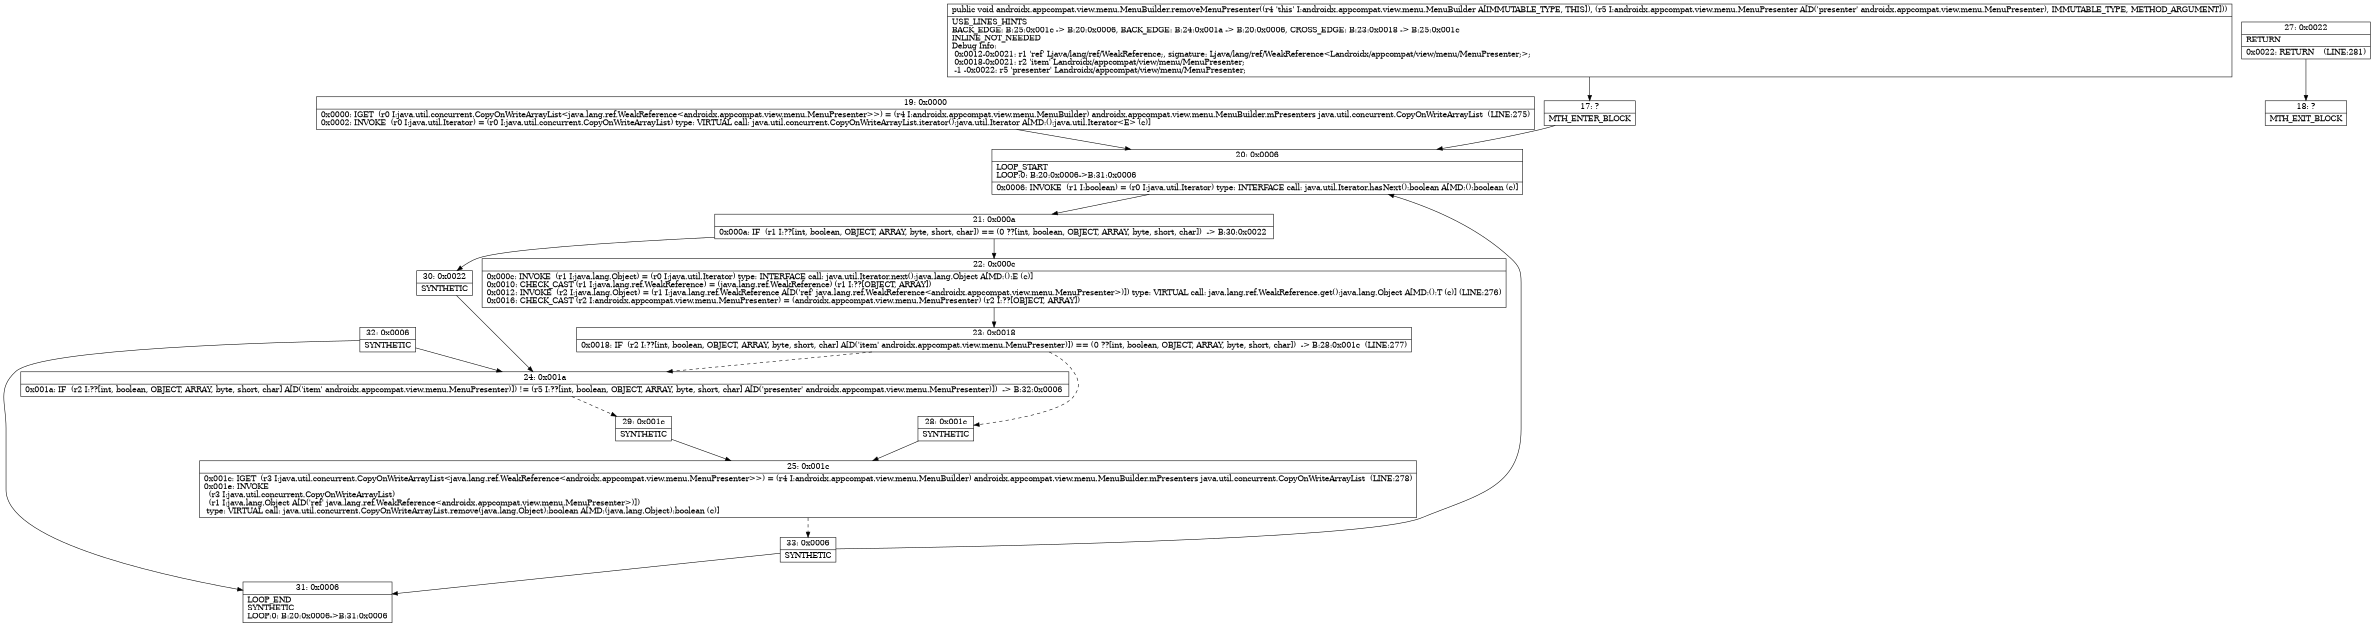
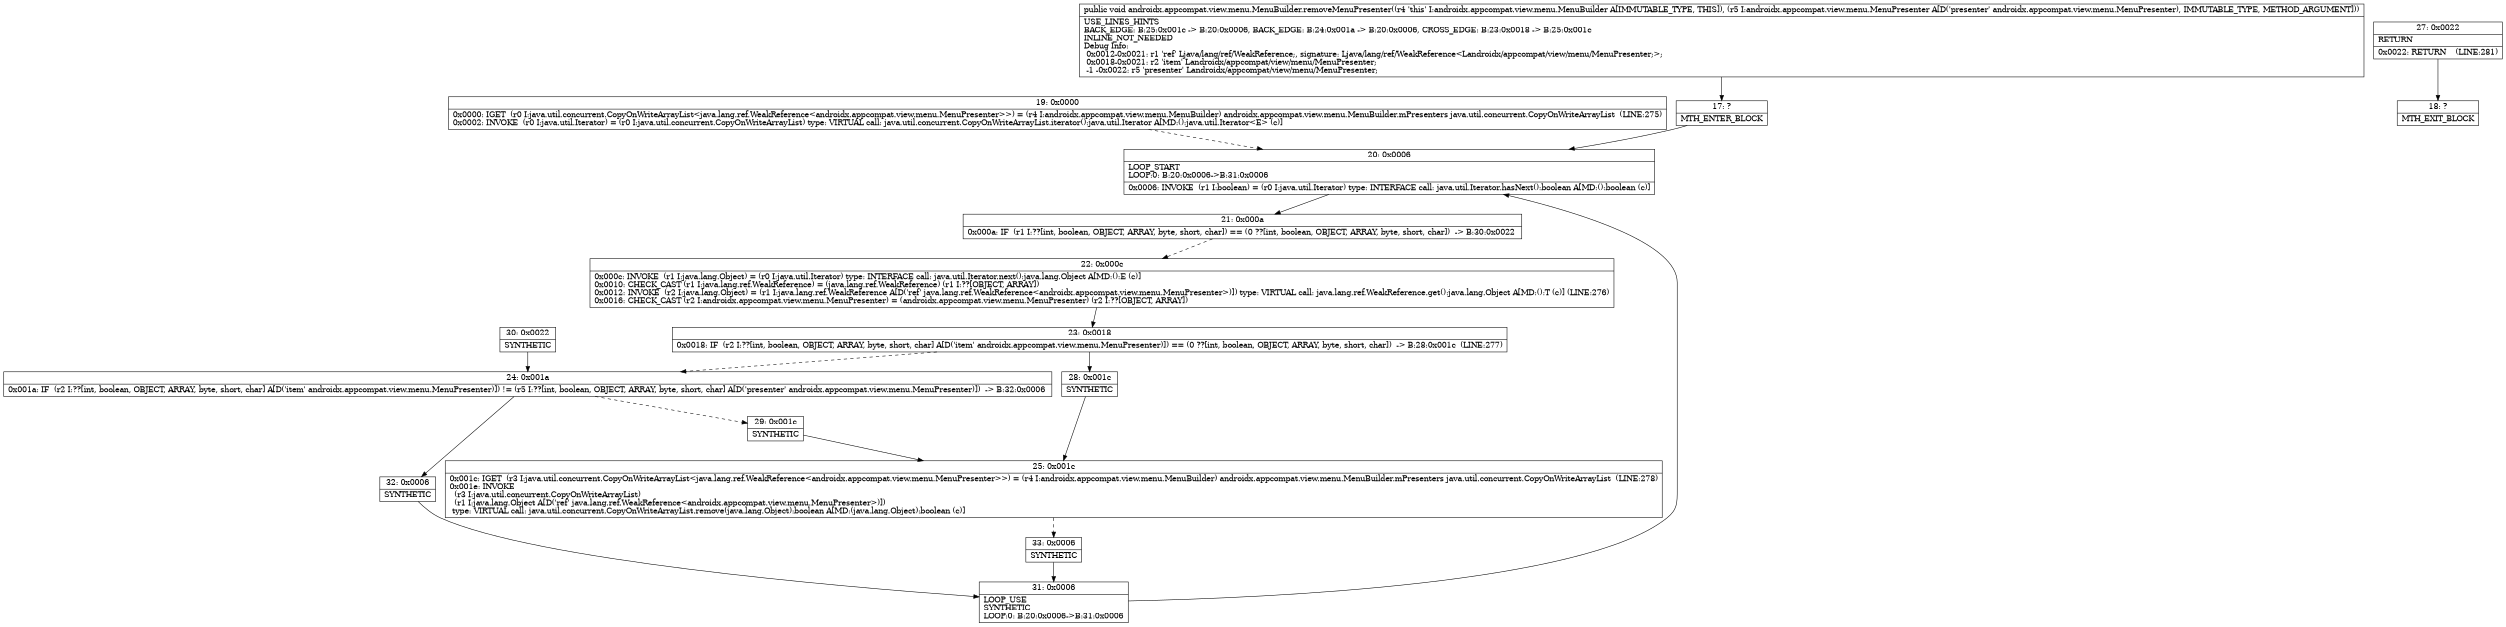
(1071, 139) -> (1203, 139)
(586, 245) -> none
(994, 246) -> (1190, 248)
(456, 359) -> (470, 435)
(1056, 407) -> (1090, 359)
(1355, 529) -> (1616, 543)
(269, 600) -> (1005, 600)
